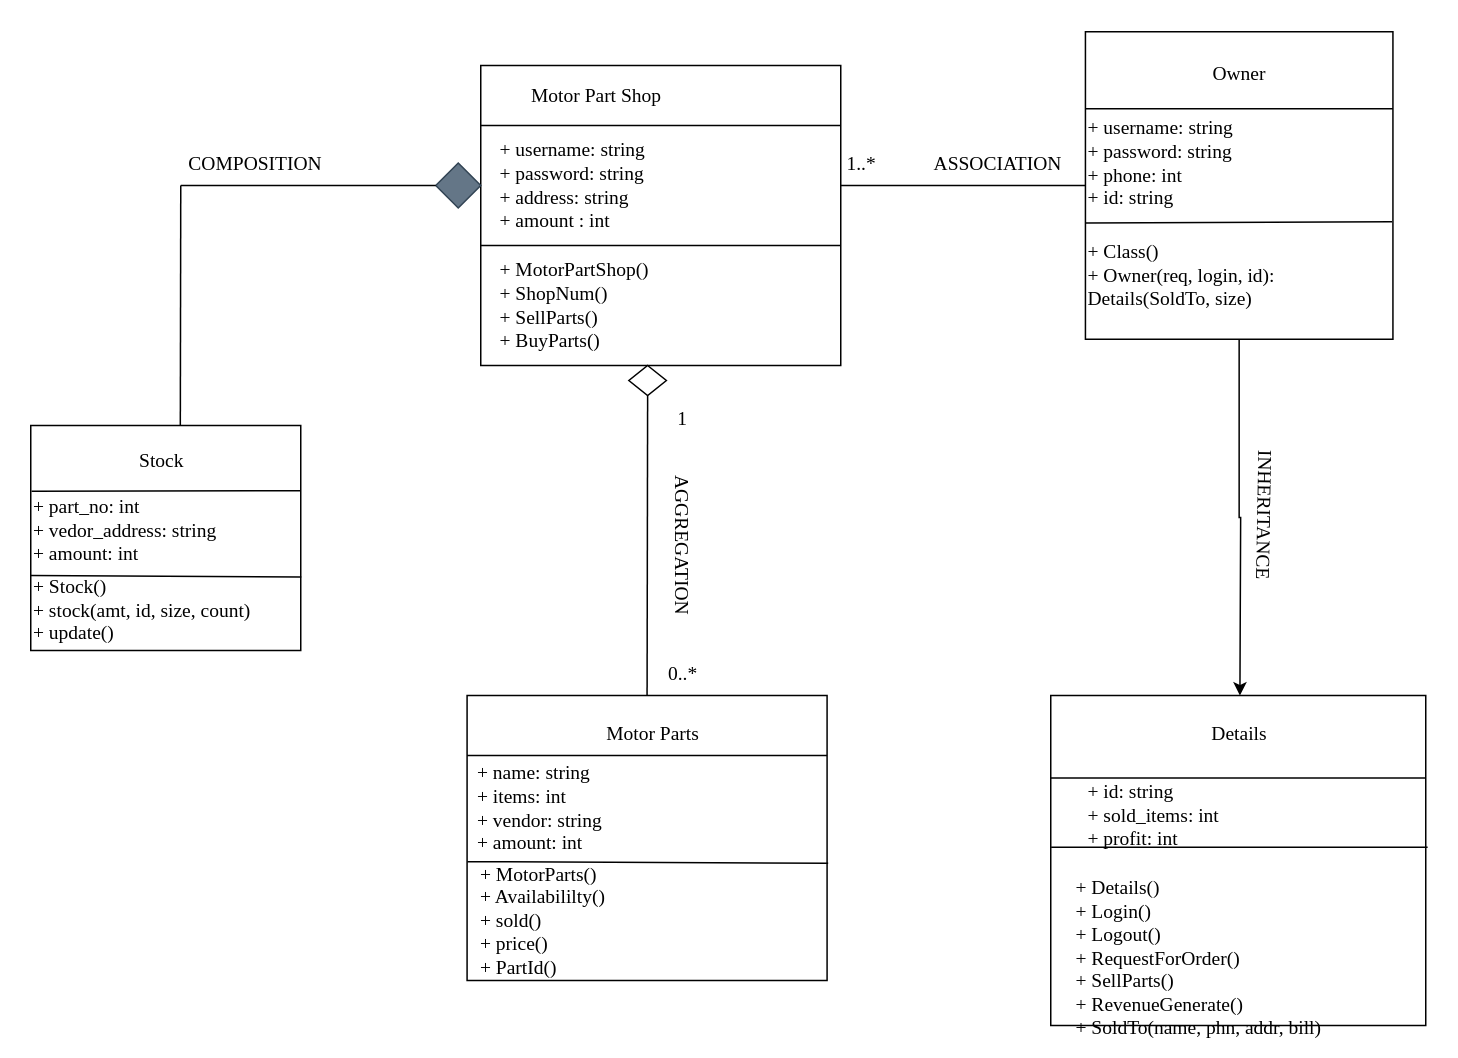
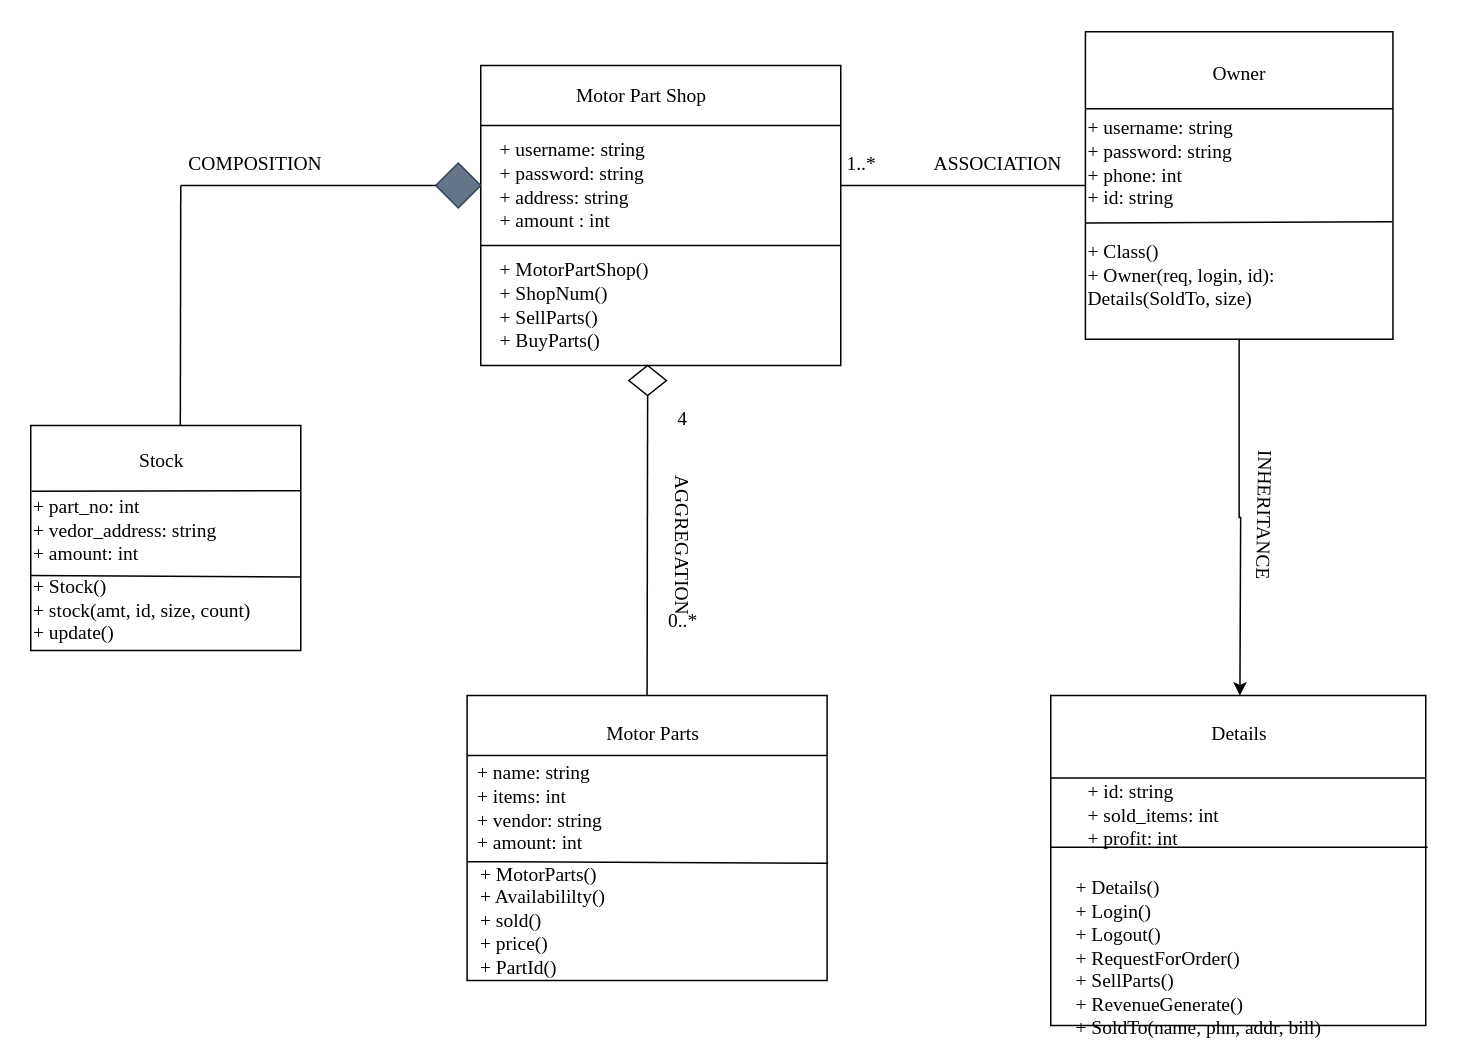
(618, 95) -> (663, 95)
(682, 418) -> (682, 418)
(683, 673) -> (683, 620)
